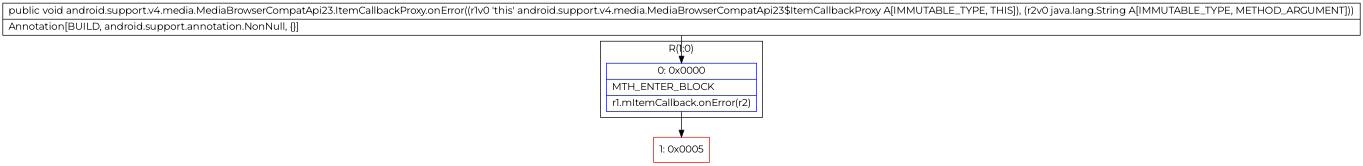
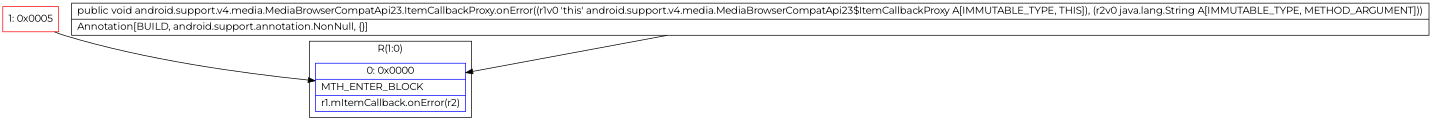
(681, 122) -> (180, 62)
